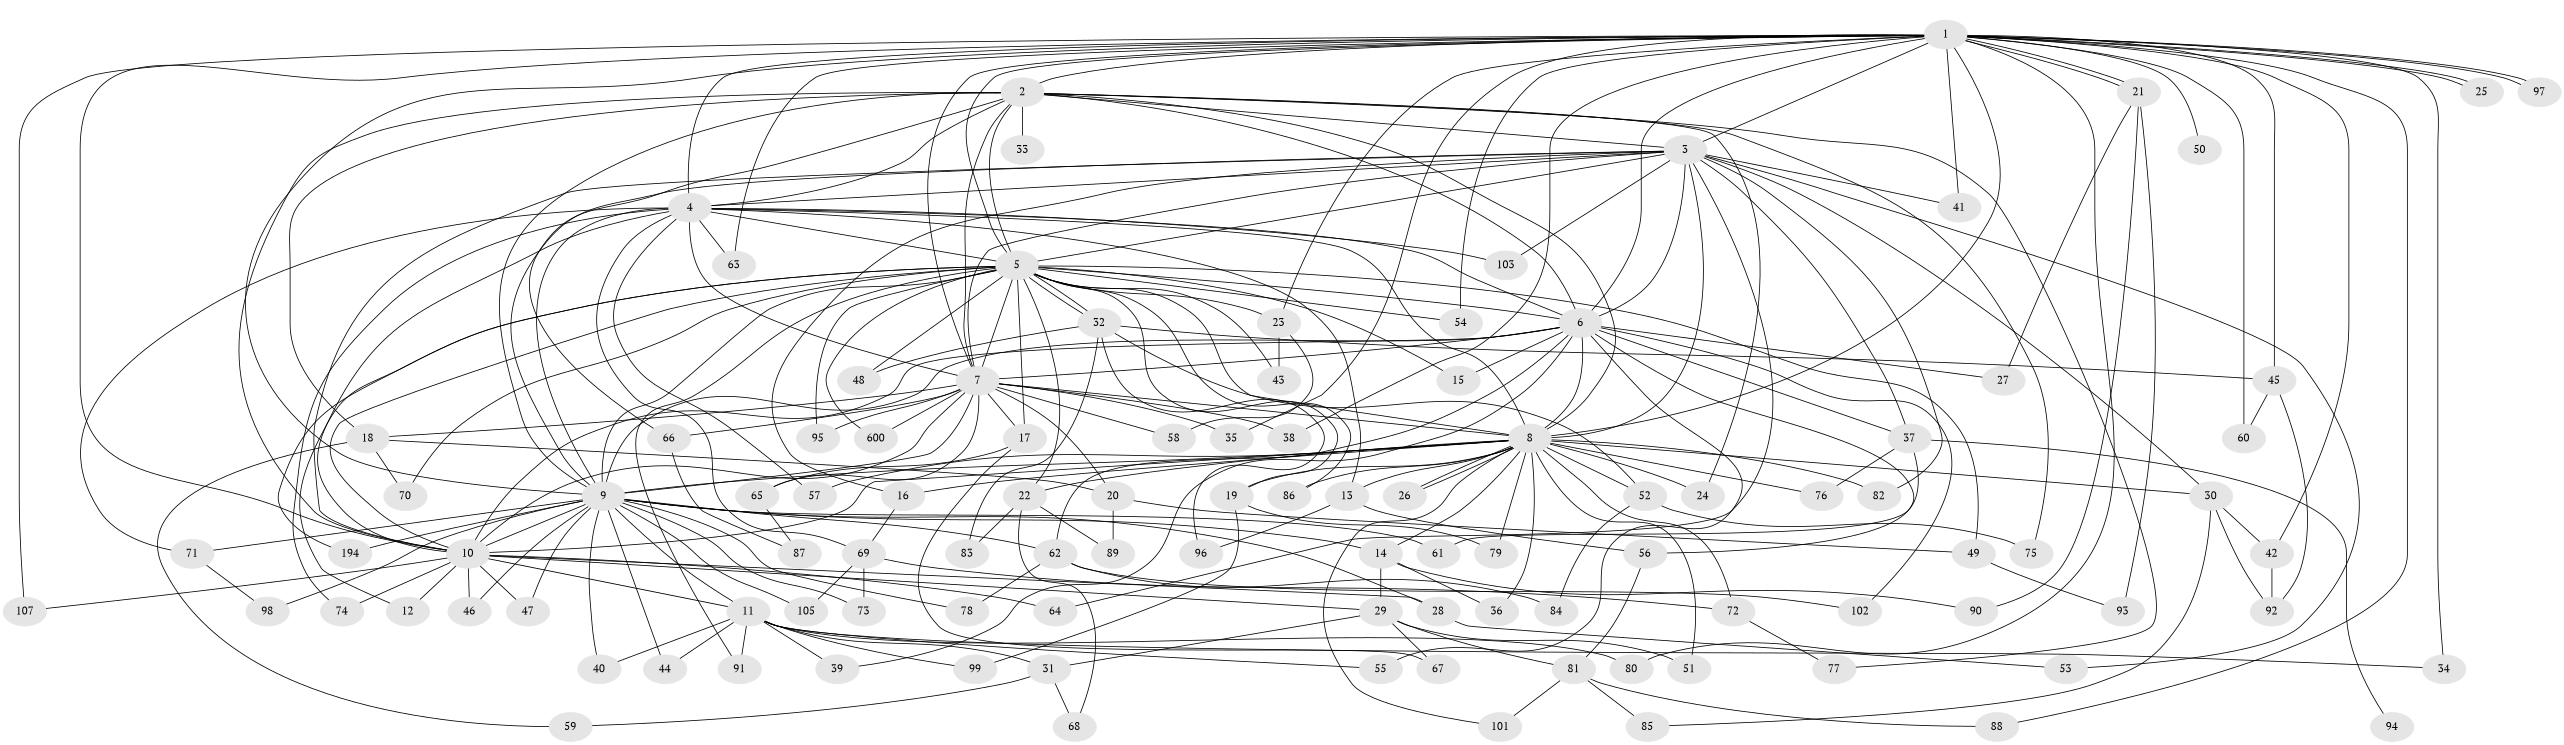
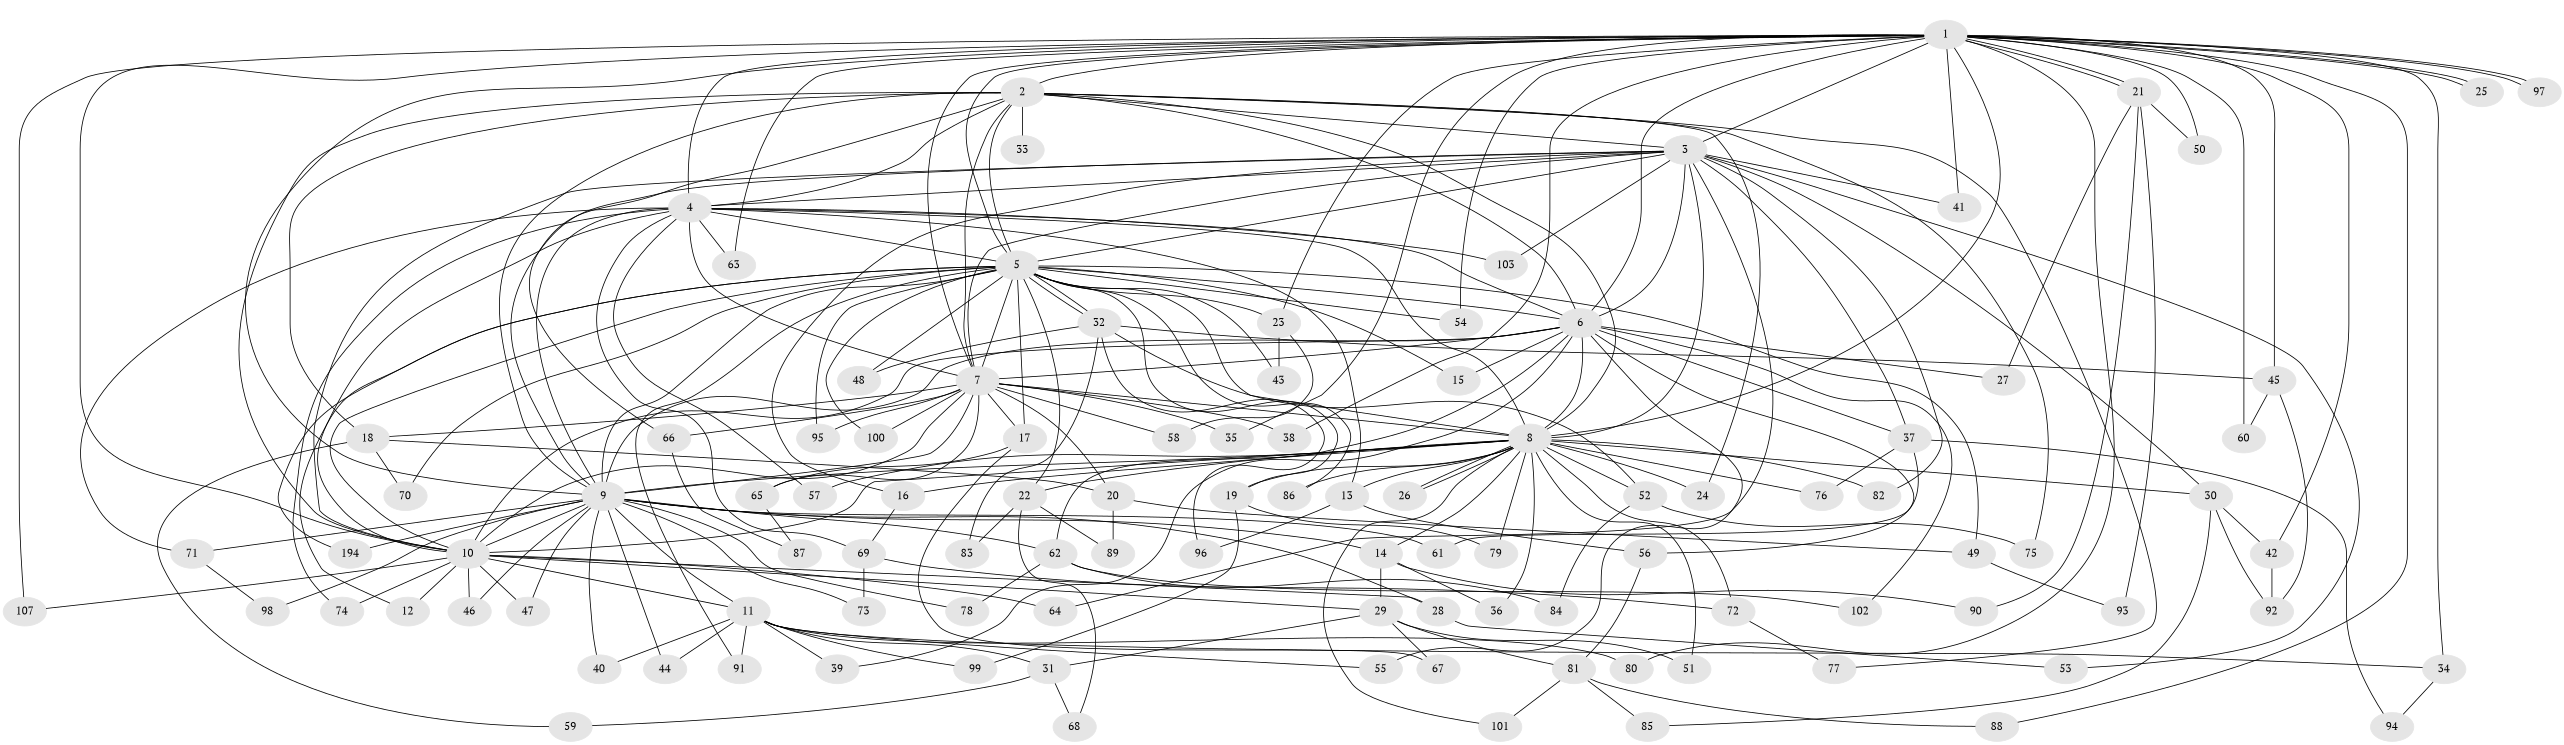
none -> (2169, 121)
(876, 438) -> (876, 438)
(806, 612) -> none
none -> (2418, 698)
